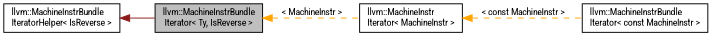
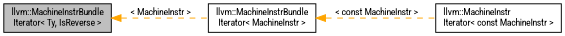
(62, 18) -> none
(411, 18) -> (262, 18)
(645, 18) -> (499, 18)
